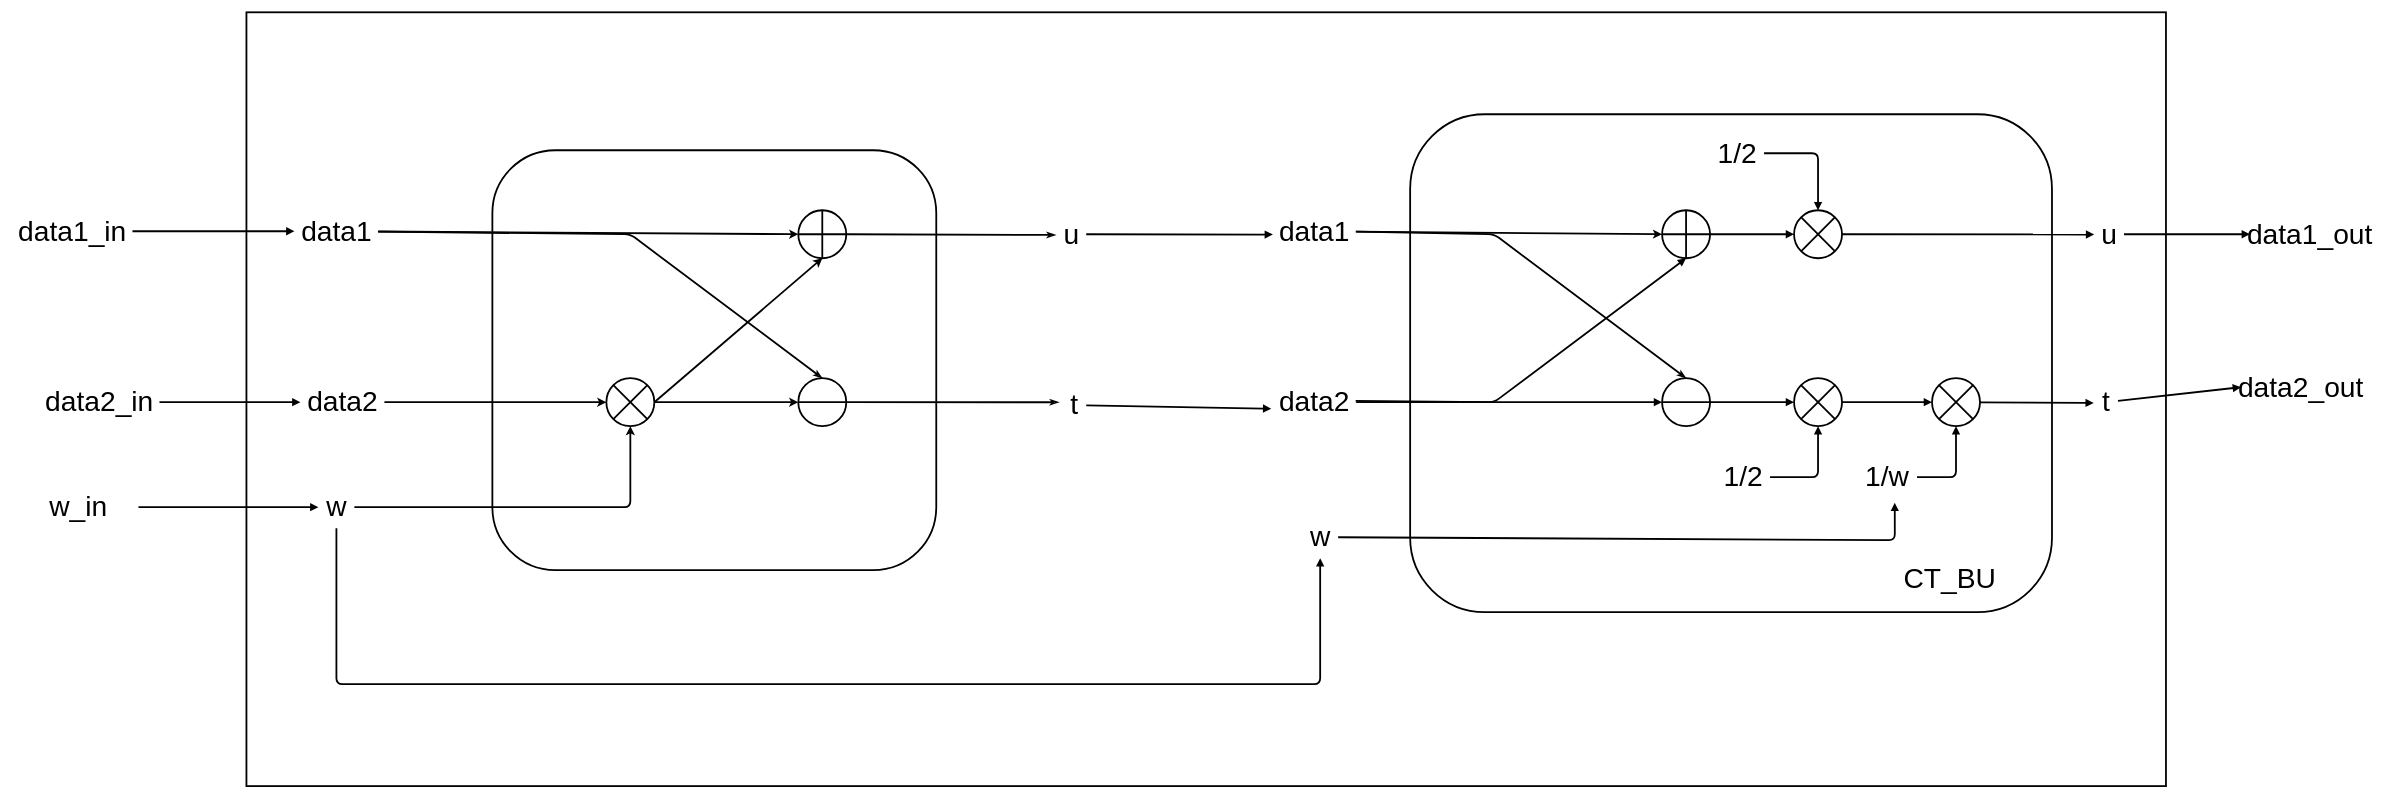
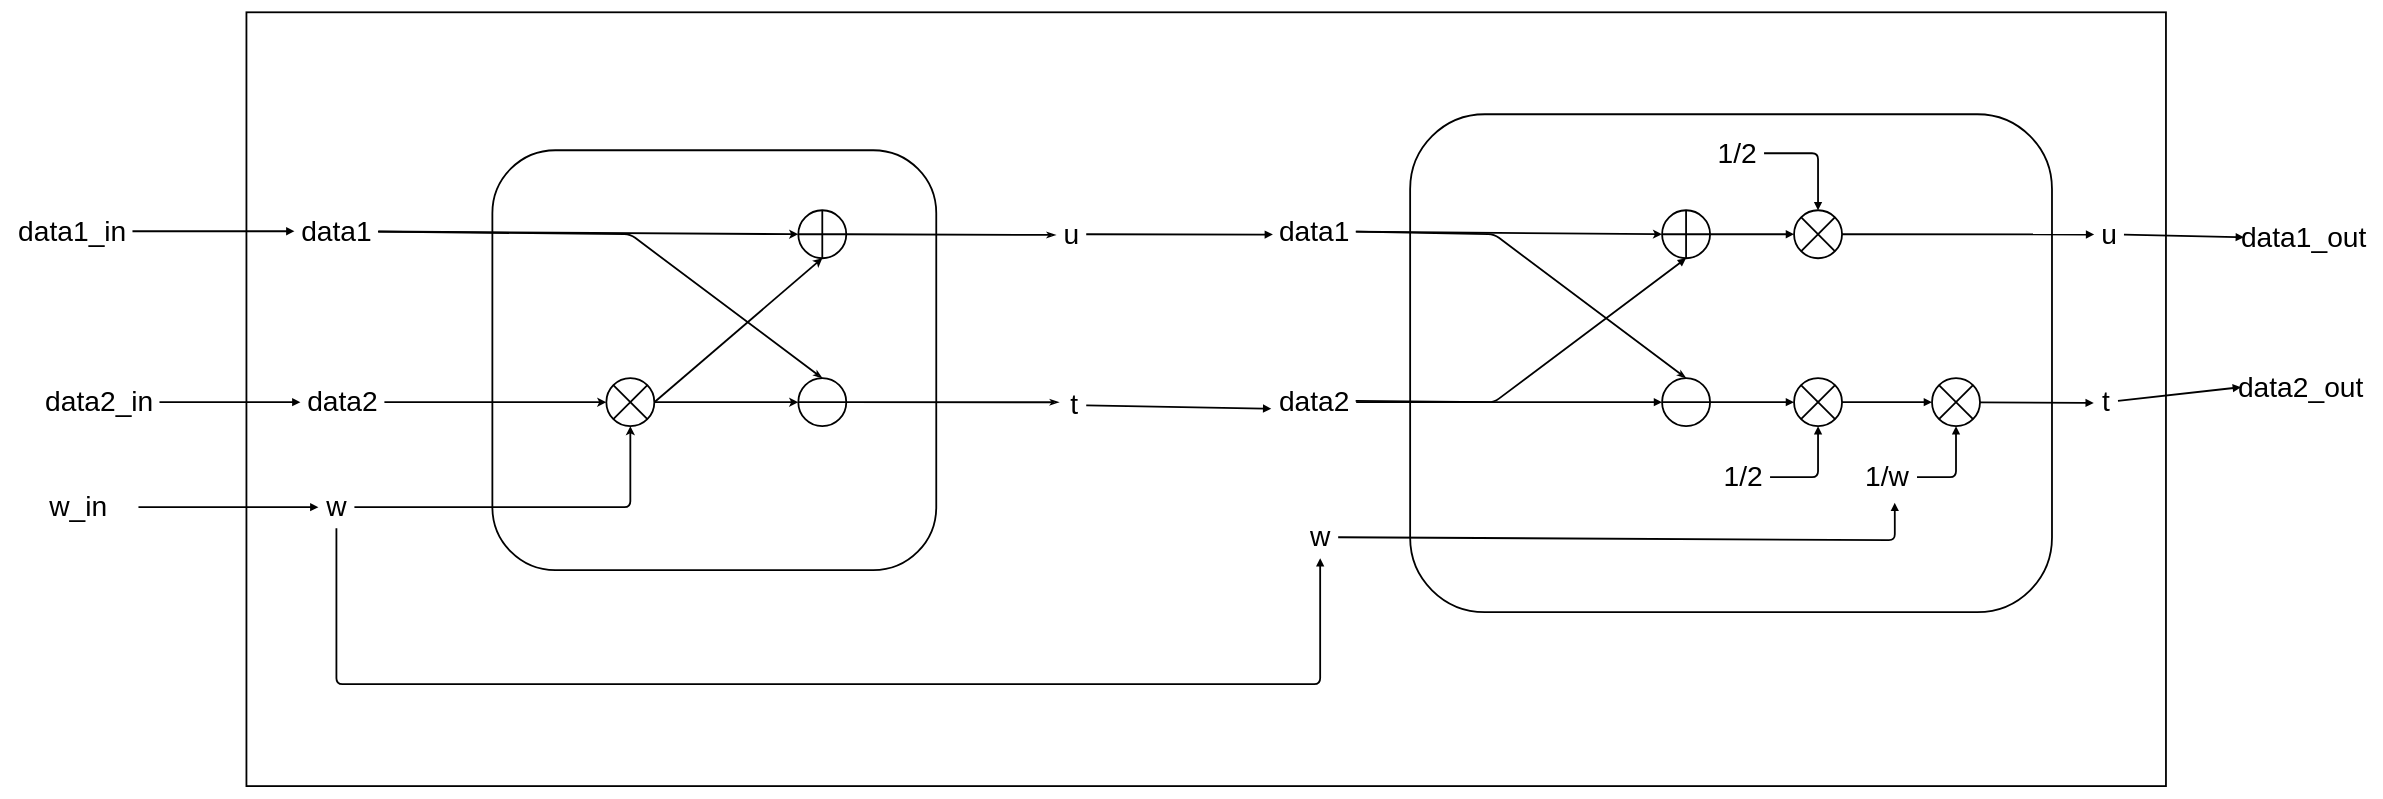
(2310, 234) -> (2304, 237)
(1950, 579) -> none
